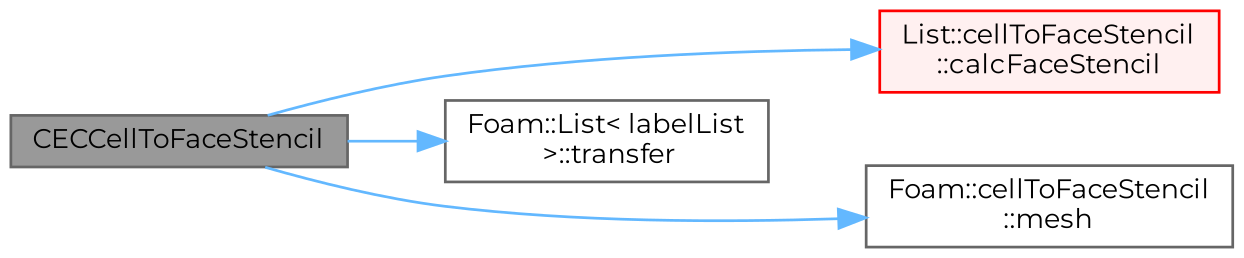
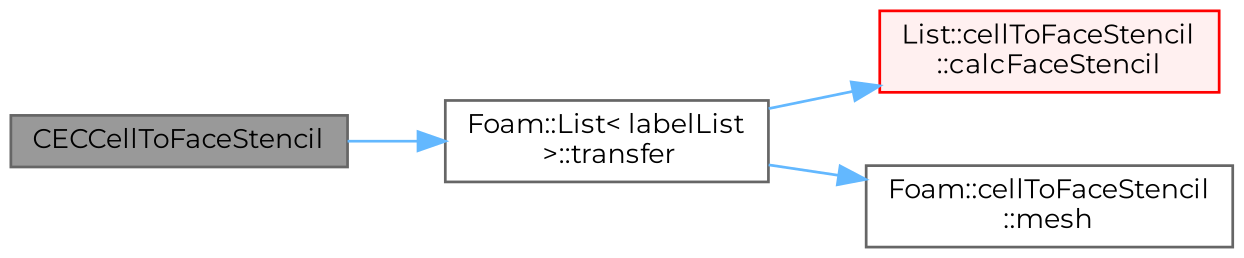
(557, 63) -> (811, 100)
(549, 216) -> (803, 170)
